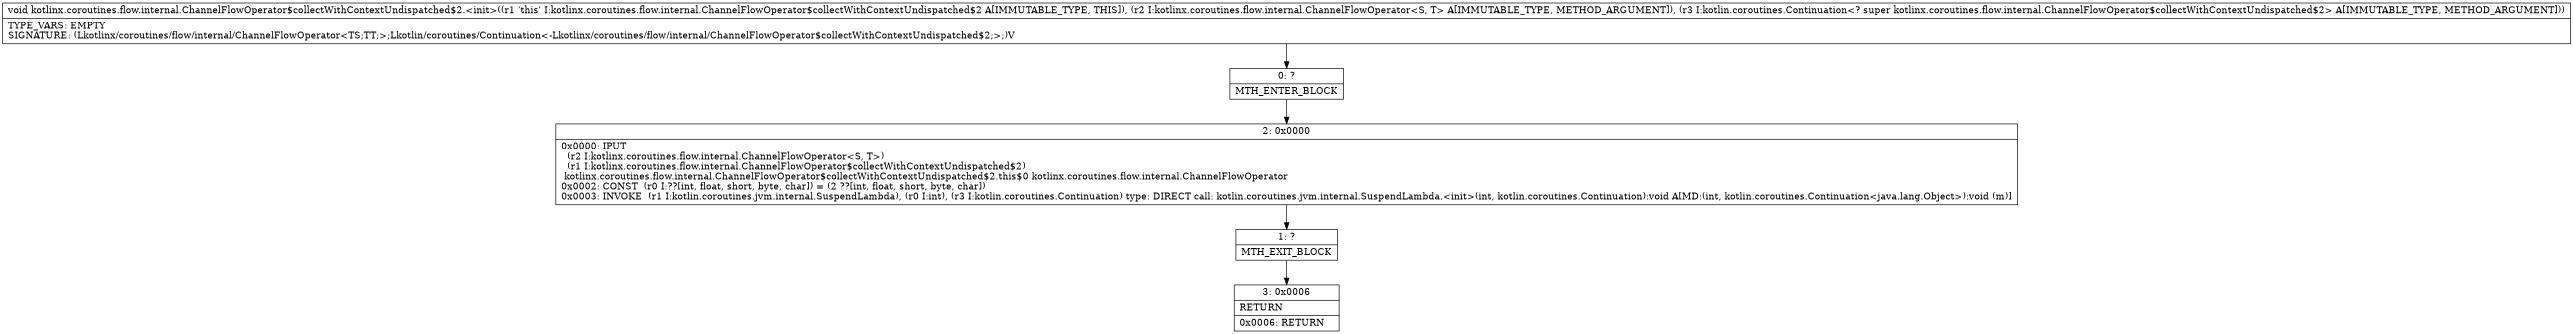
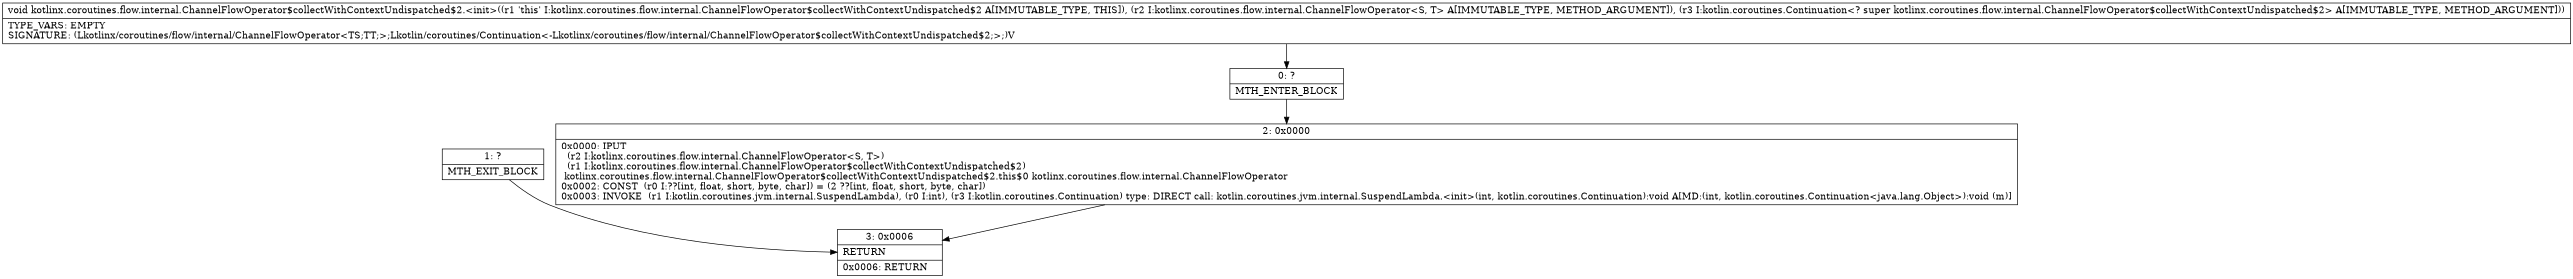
(1287, 214) -> (1027, 222)
